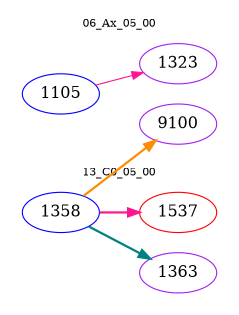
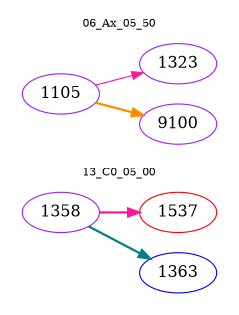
(120, 24) -> (120, 24)
(61, 94) -> (61, 94)
(115, 172) -> (114, 108)
(61, 212) -> (61, 212)
(178, 273) -> (178, 273)
